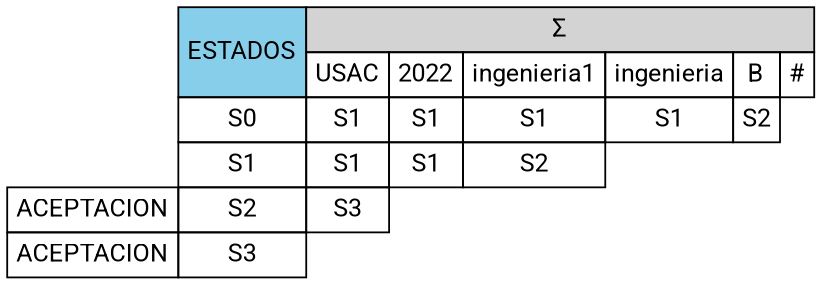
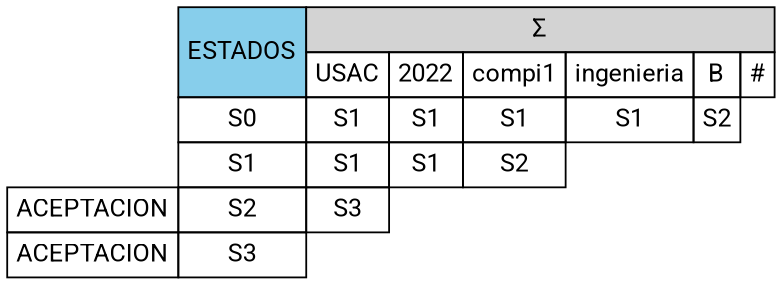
(534, 74) -> (514, 74)
